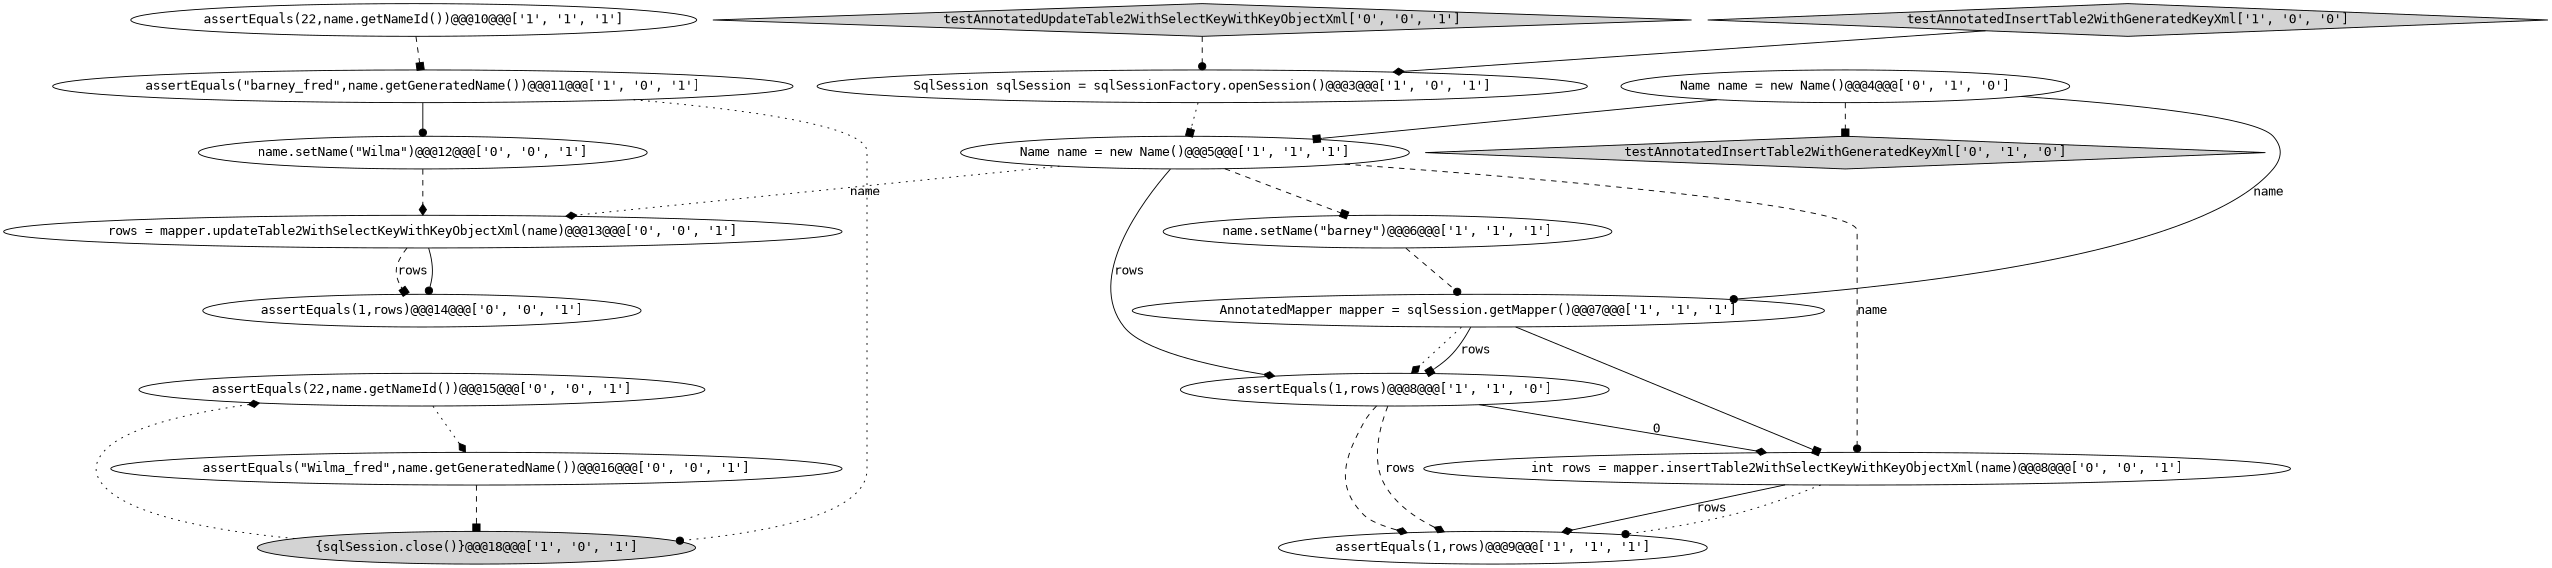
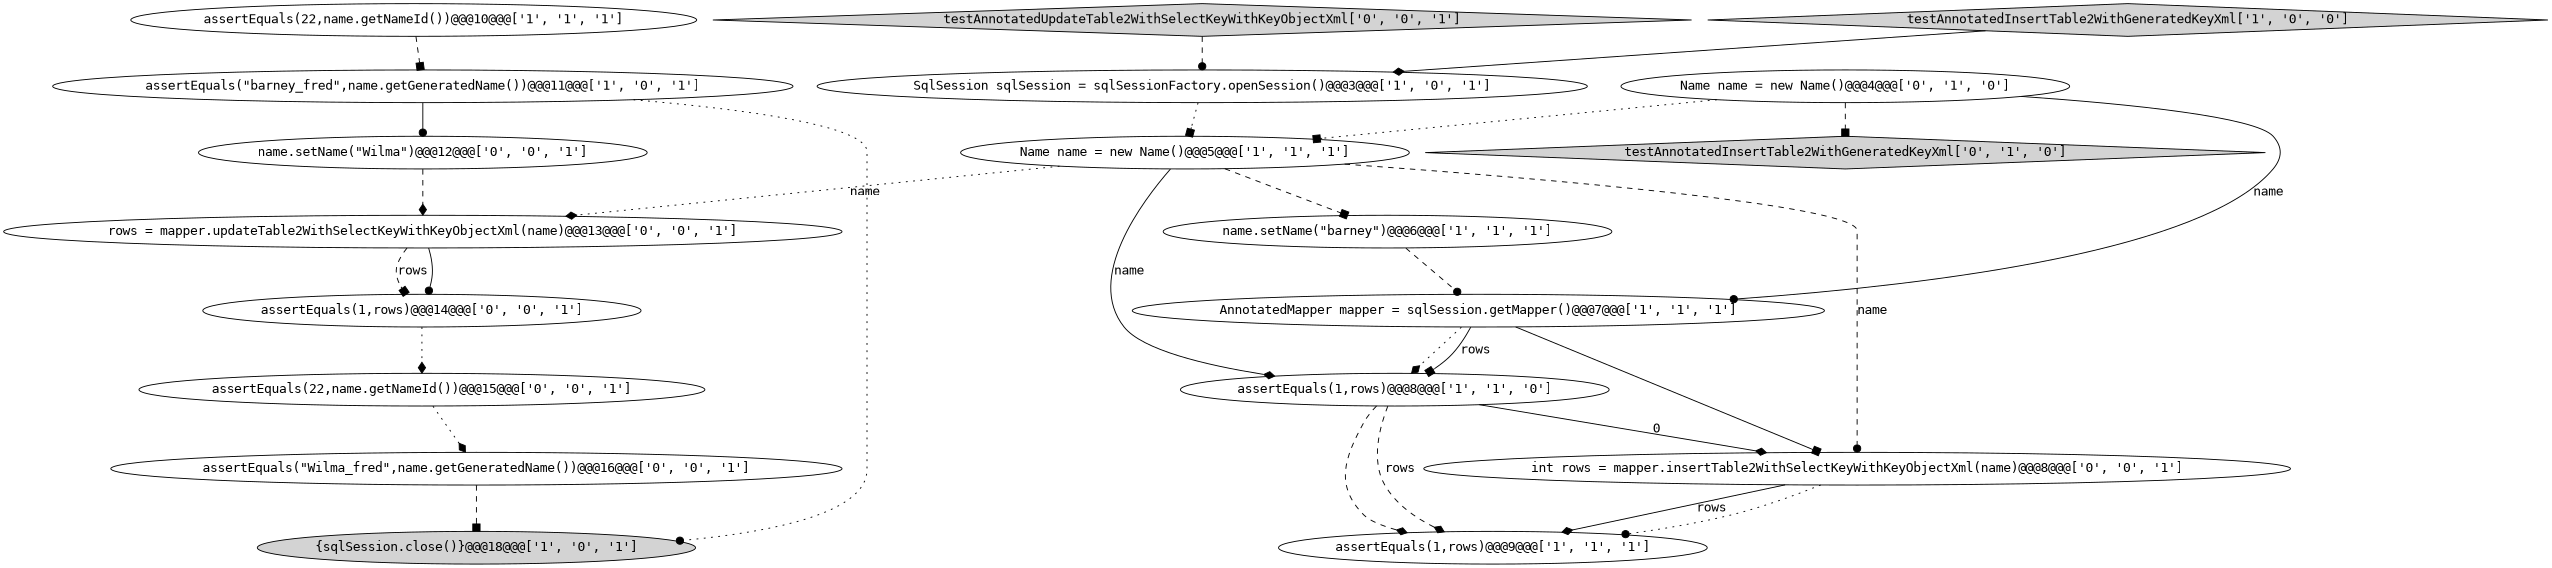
(1520, 119) -> (1520, 119)
(1130, 271) -> (1130, 271)
(107, 489) -> (422, 345)
